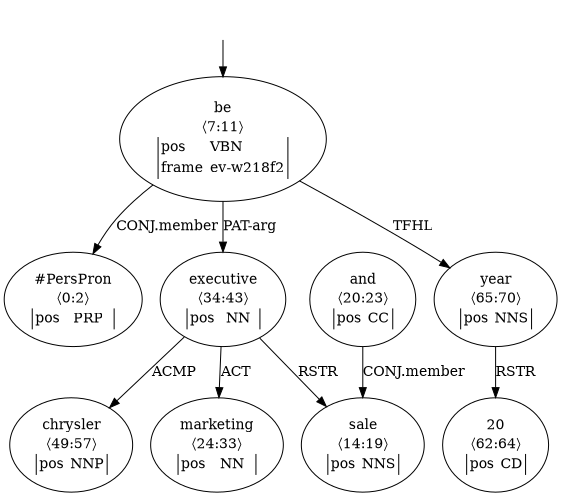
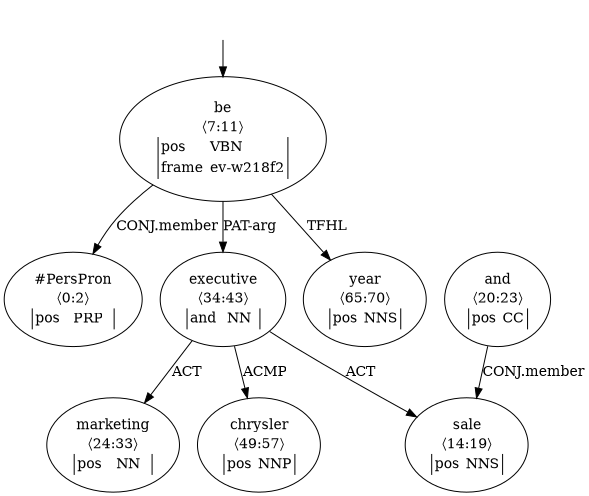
(203, 318) -> (204, 318)
(318, 372) -> (361, 372)
(496, 445) -> none
